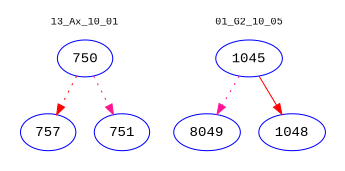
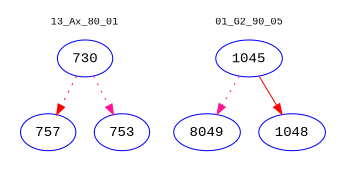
(85, 22) -> (85, 22)
(250, 22) -> (250, 22)
(85, 58) -> (85, 58)
(122, 132) -> (122, 132)
